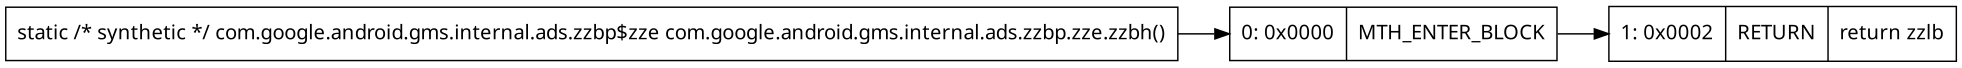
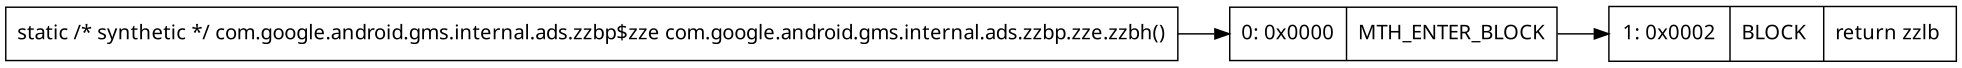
(1777, 33) -> (1775, 33)
